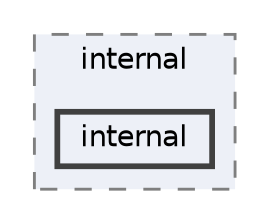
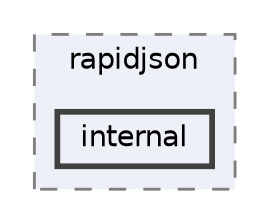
(135, 62) -> (135, 62)
